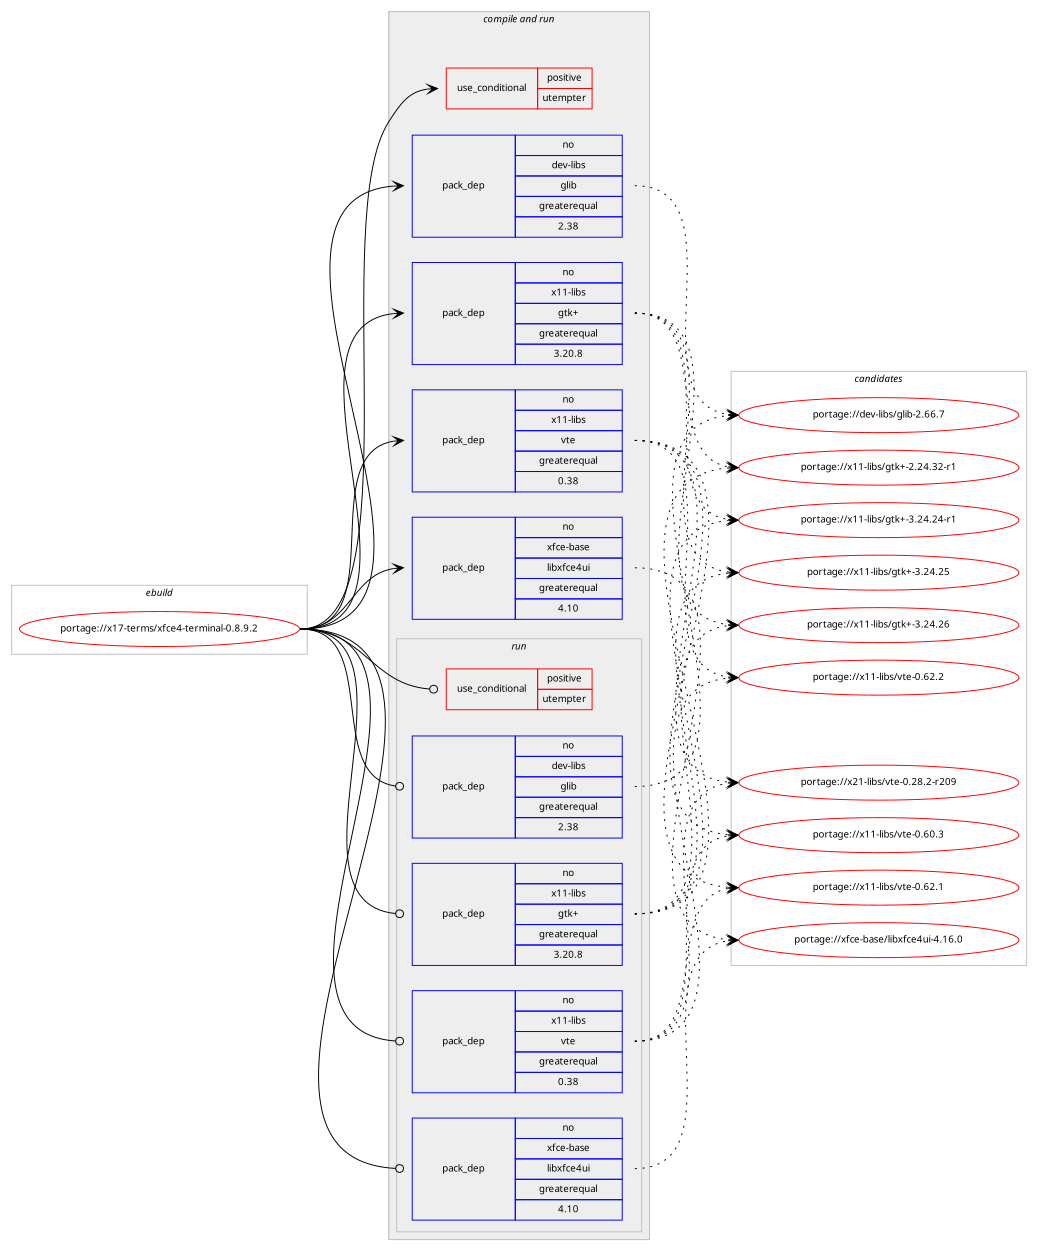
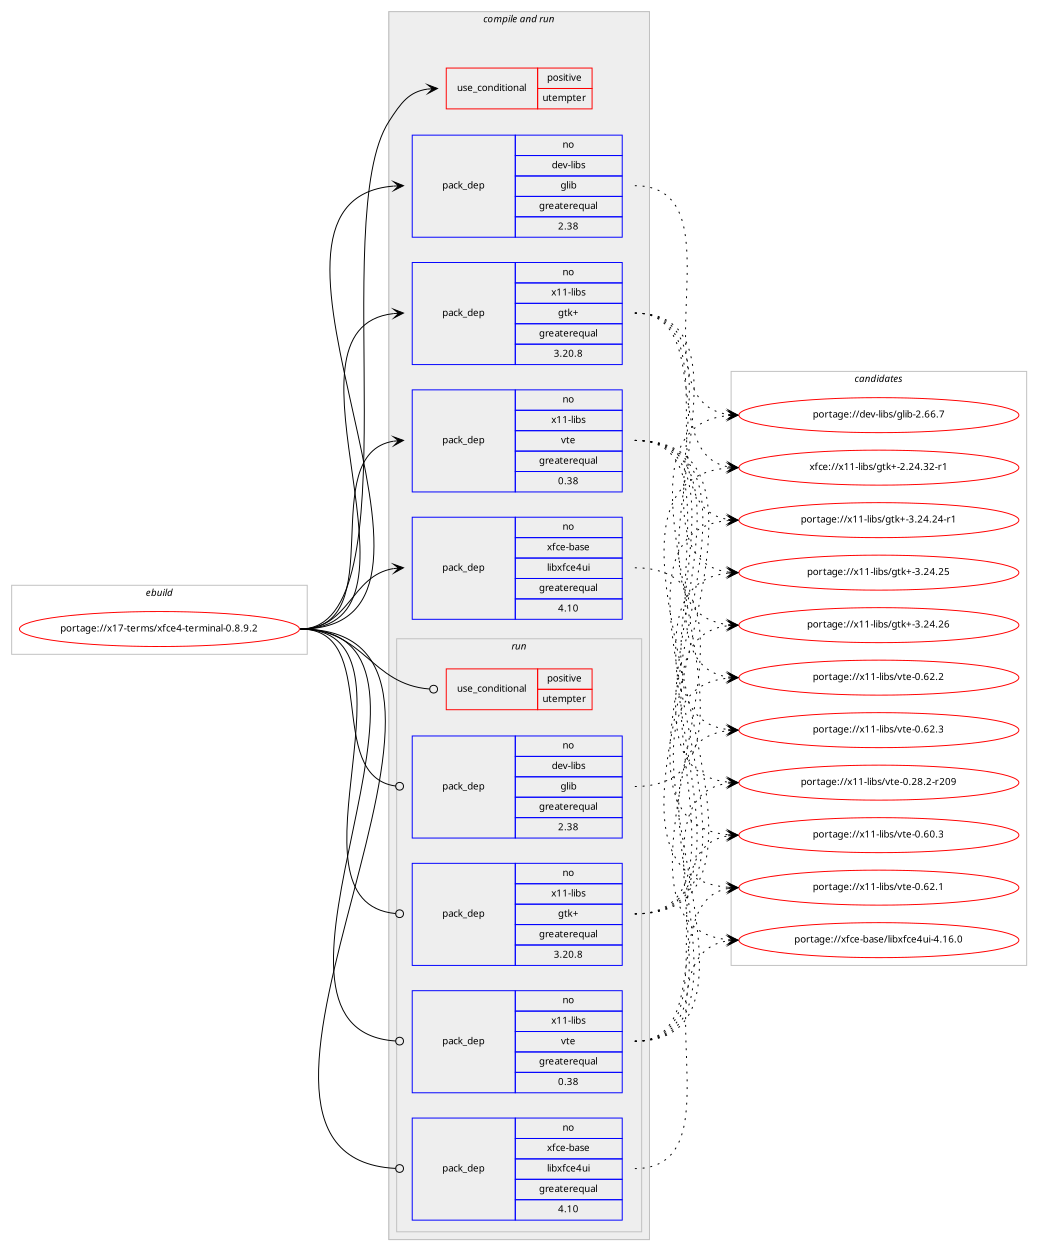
(879, 468) -> (879, 468)
none -> (879, 730)
(879, 783) -> (879, 783)
